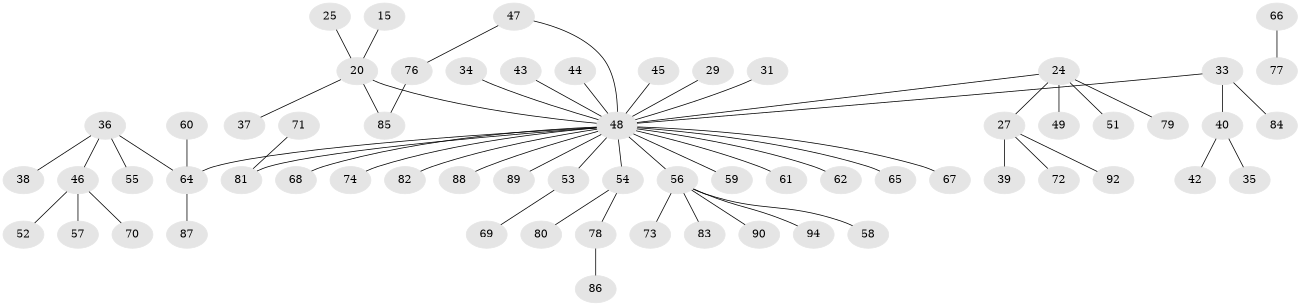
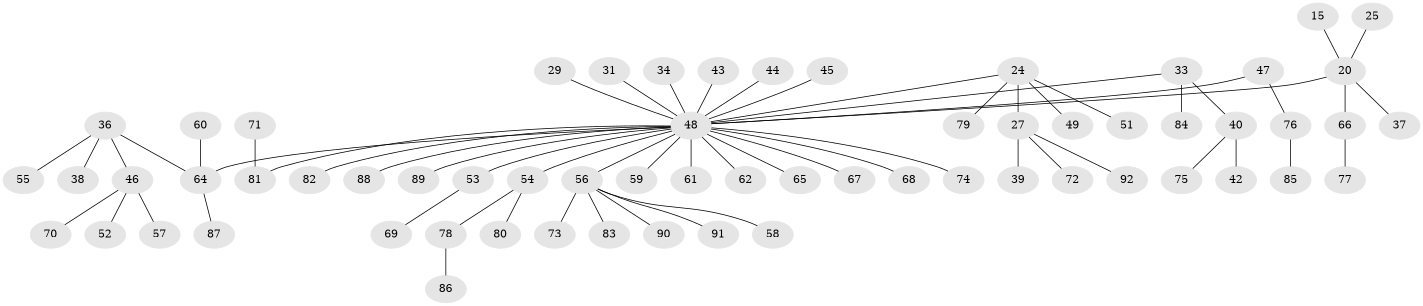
(371, 98) -> (1345, 98)
(1250, 180) -> (1182, 180)
(814, 235) -> (718, 235)
